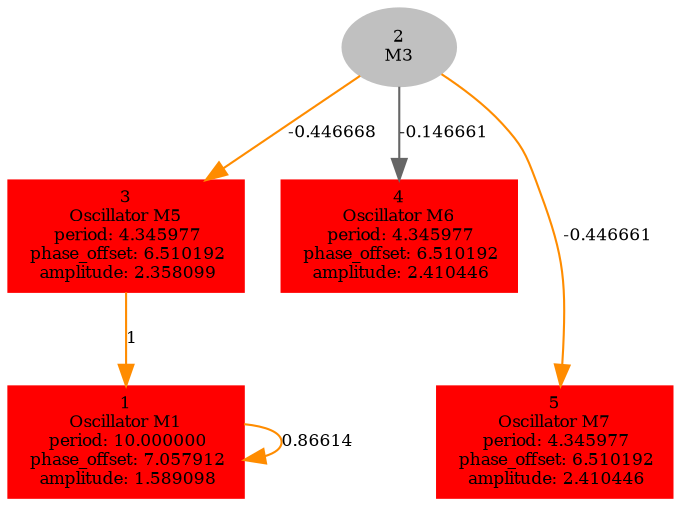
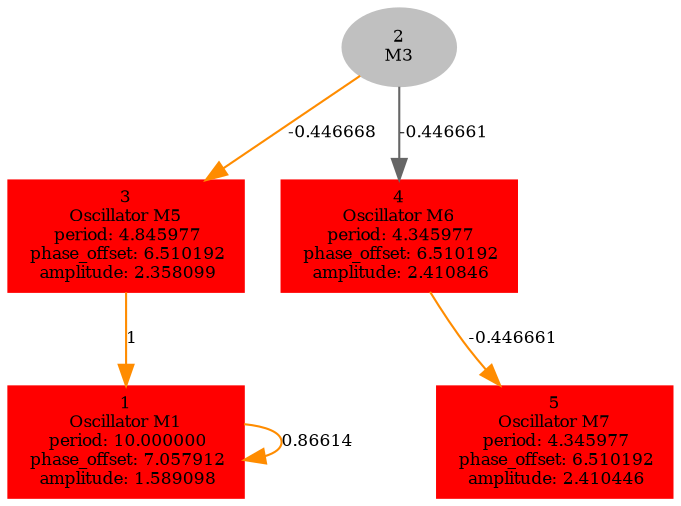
(447, 133) -> (447, 133)
(543, 201) -> (456, 332)
(126, 235) -> (126, 235)
(399, 273) -> (399, 273)
